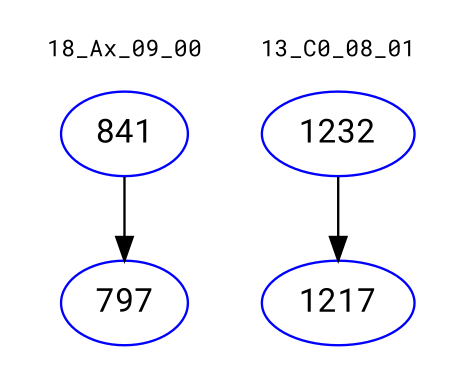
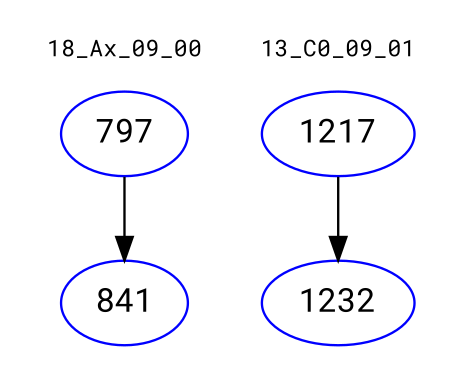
(339, 50) -> (339, 50)
(124, 207) -> (124, 207)
(338, 207) -> (338, 207)
